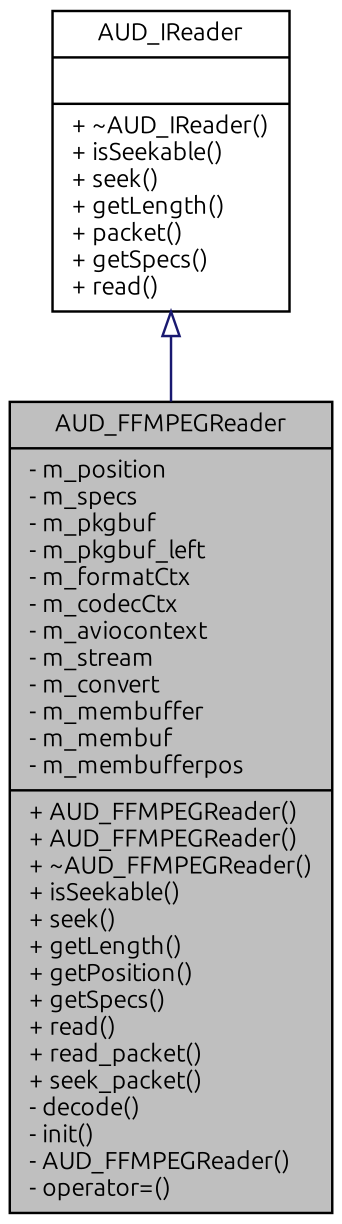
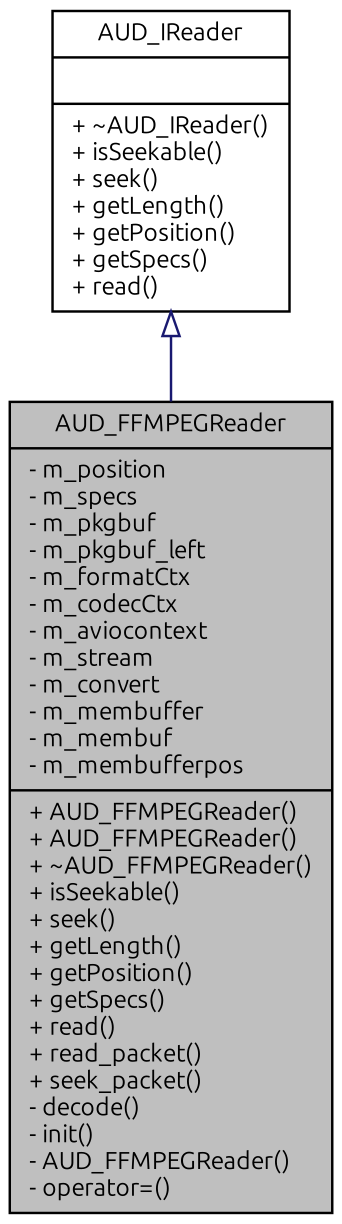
(128, 233) -> (154, 233)
